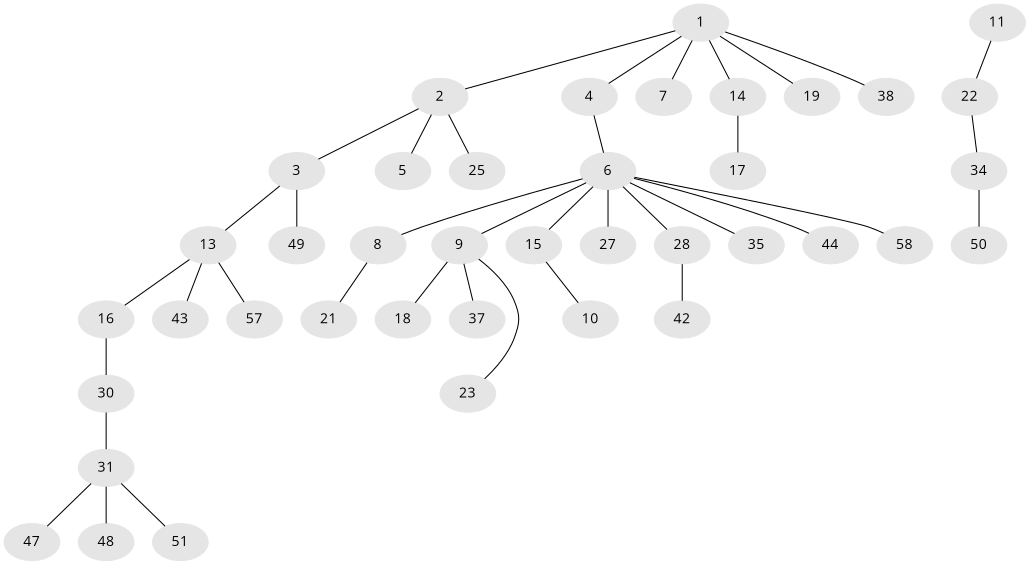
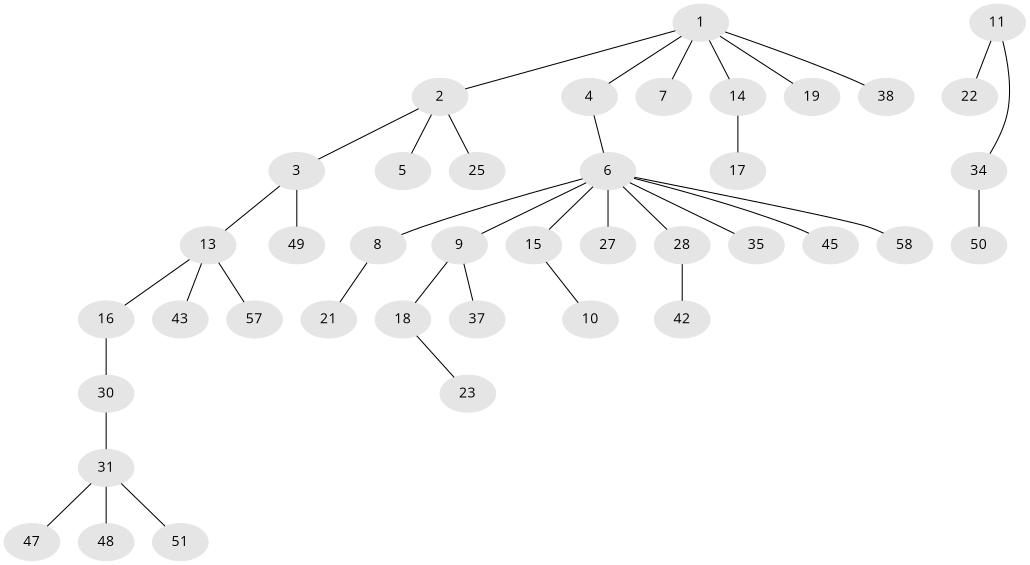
(974, 134) -> (1009, 99)
(831, 245) -> (831, 245)
(519, 317) -> (435, 357)
